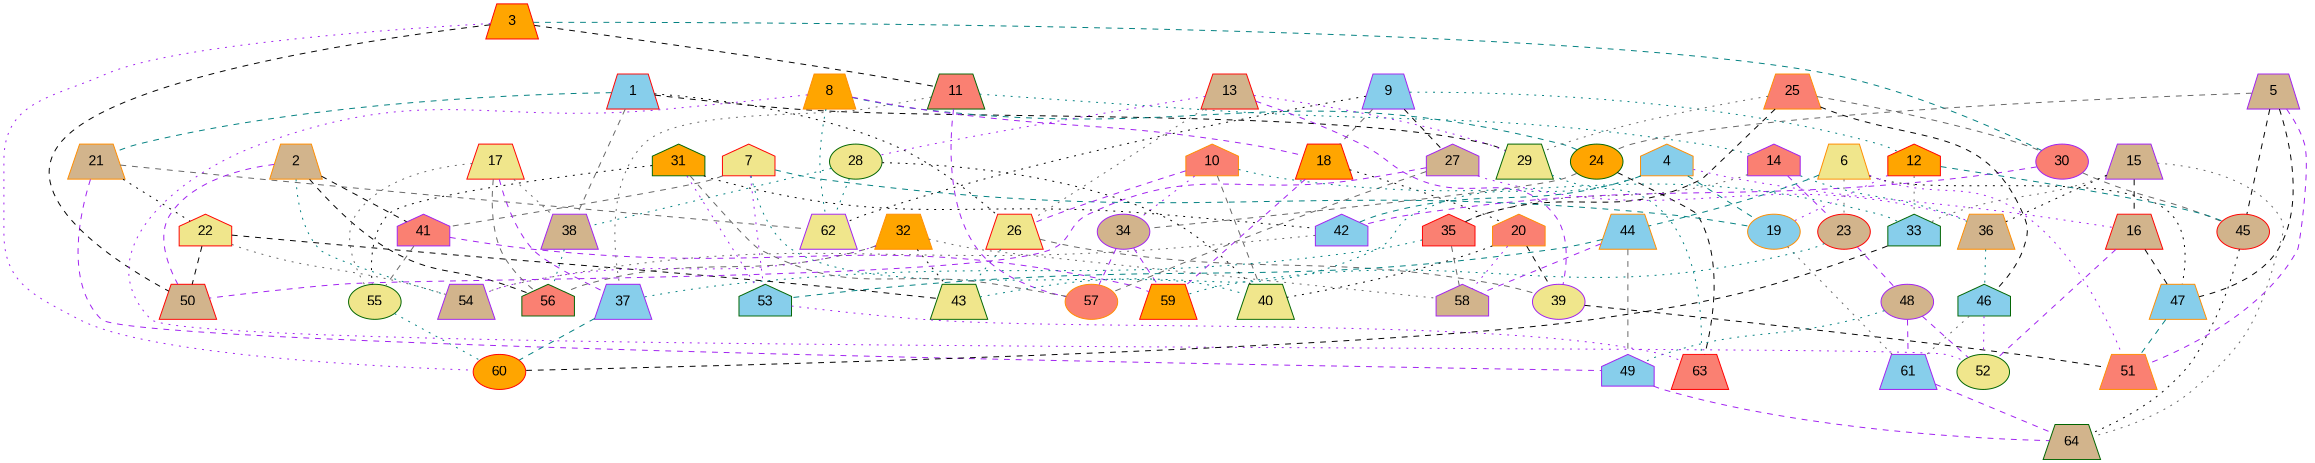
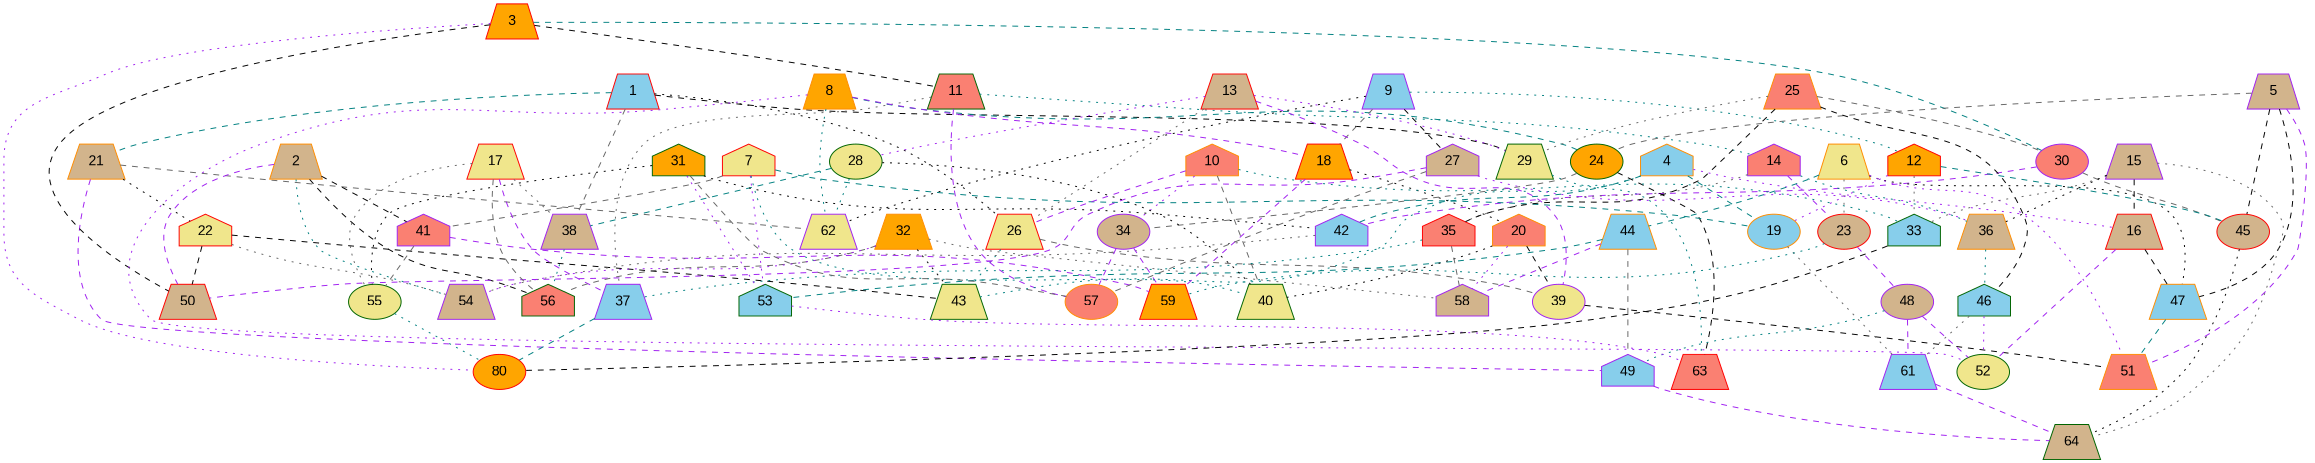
(717, 196) -> (717, 196)
(499, 372) -> (499, 372)
